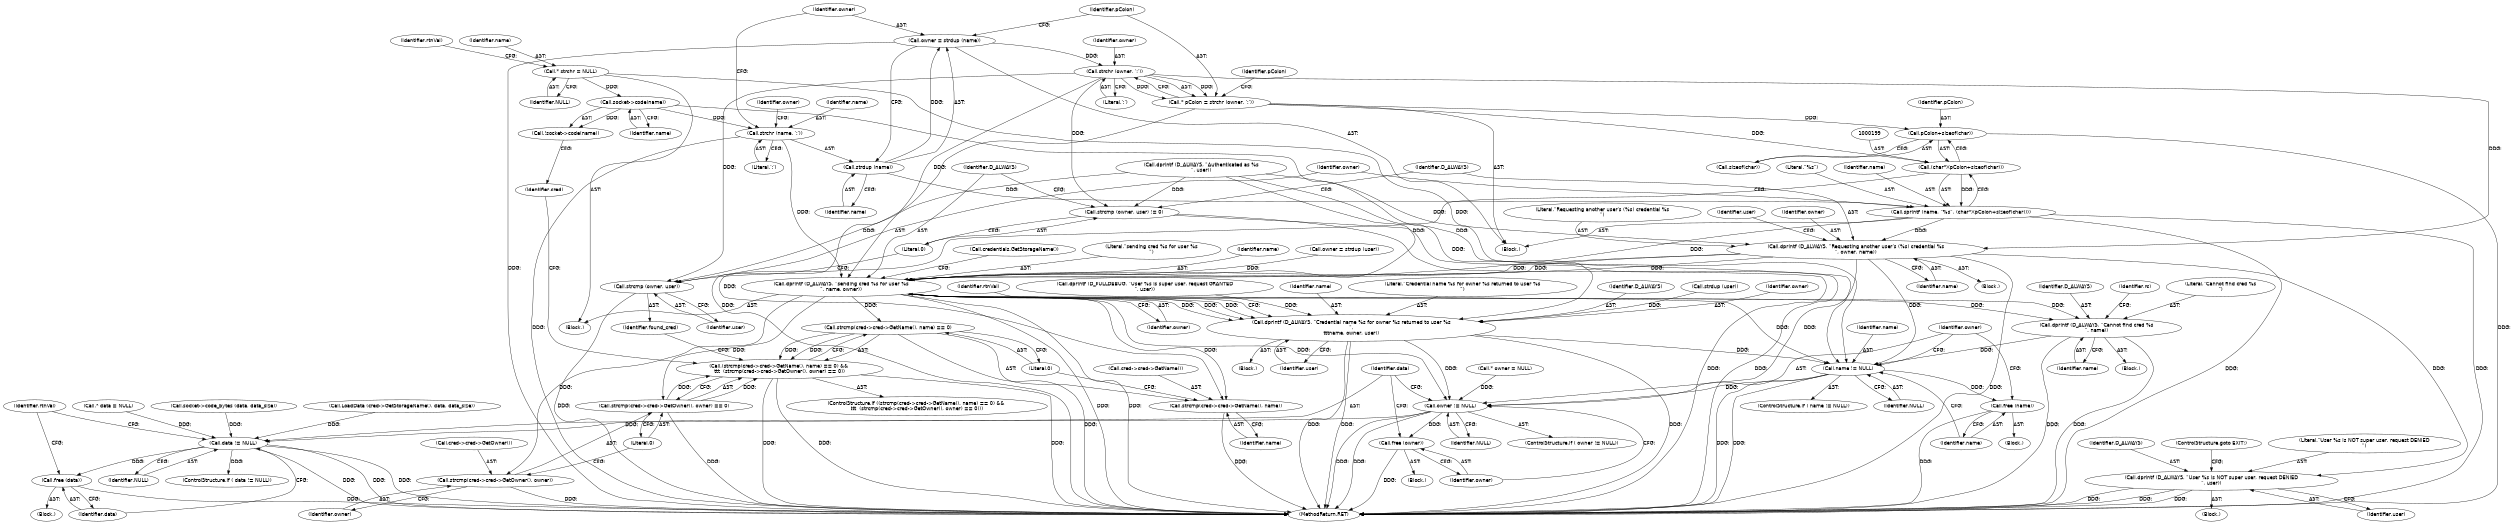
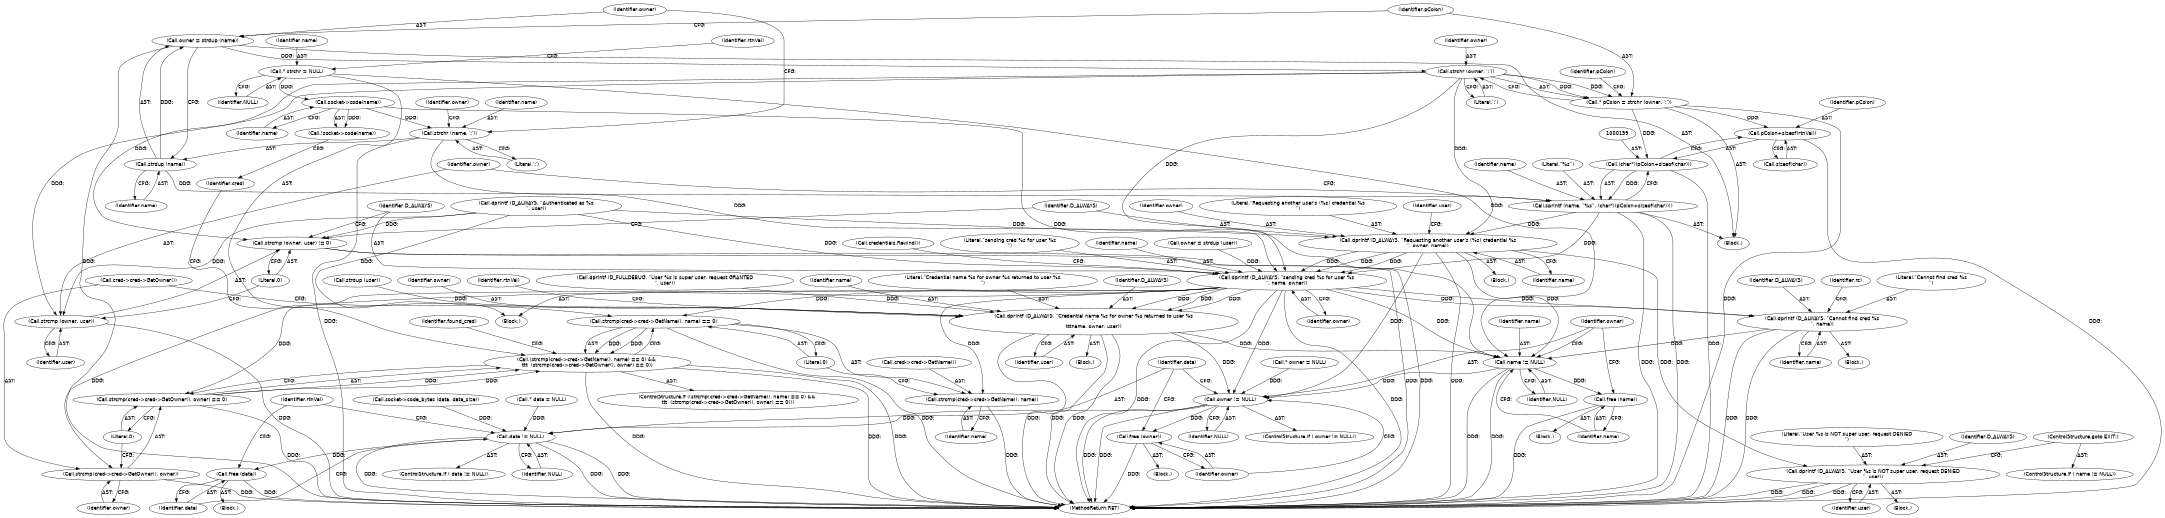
(1941, 134) -> (1782, 134)
(1052, 235) -> (1696, 489)
(1014, 250) -> (888, 243)
none -> (311, 303)
(649, 306) -> (187, 293)
(1827, 386) -> (2077, 454)
(402, 406) -> none
(238, 462) -> (493, 456)
